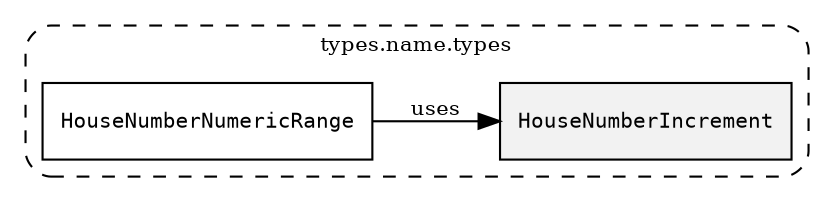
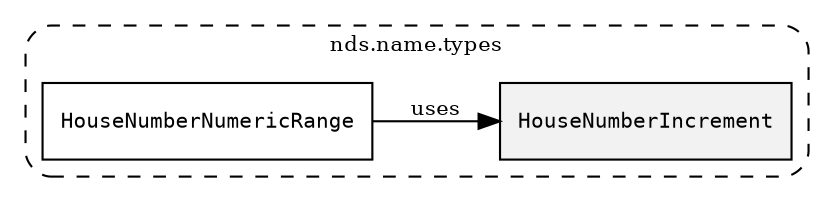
(417, 46) -> (417, 46)
